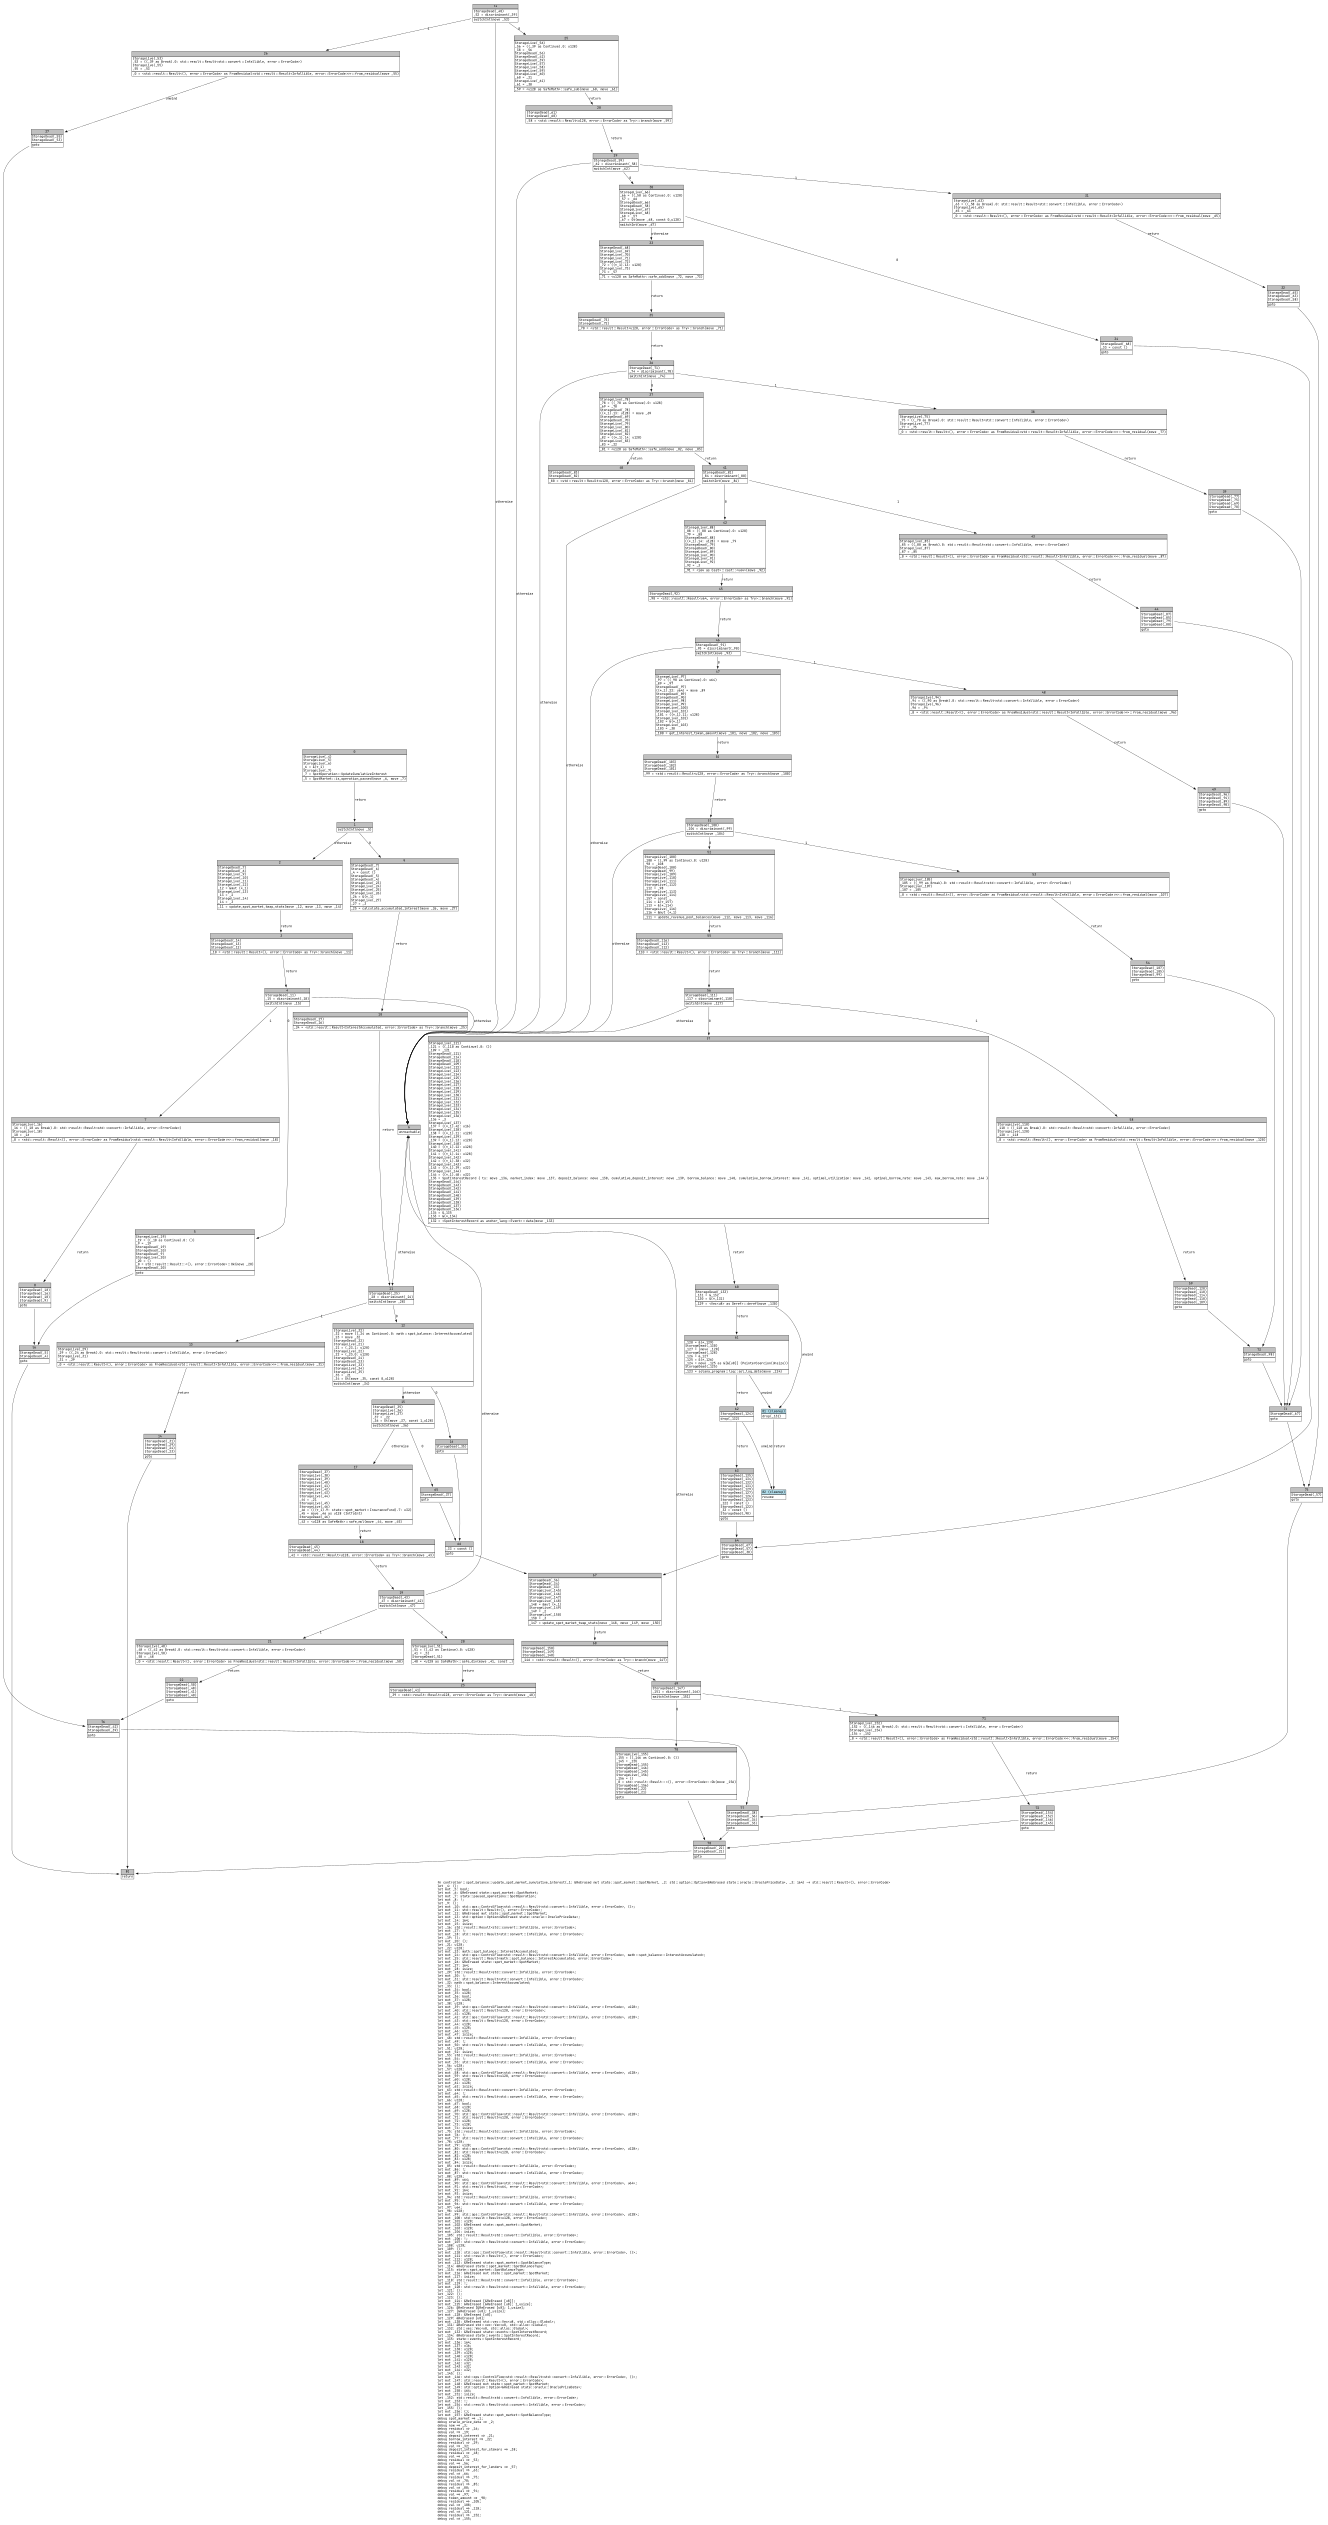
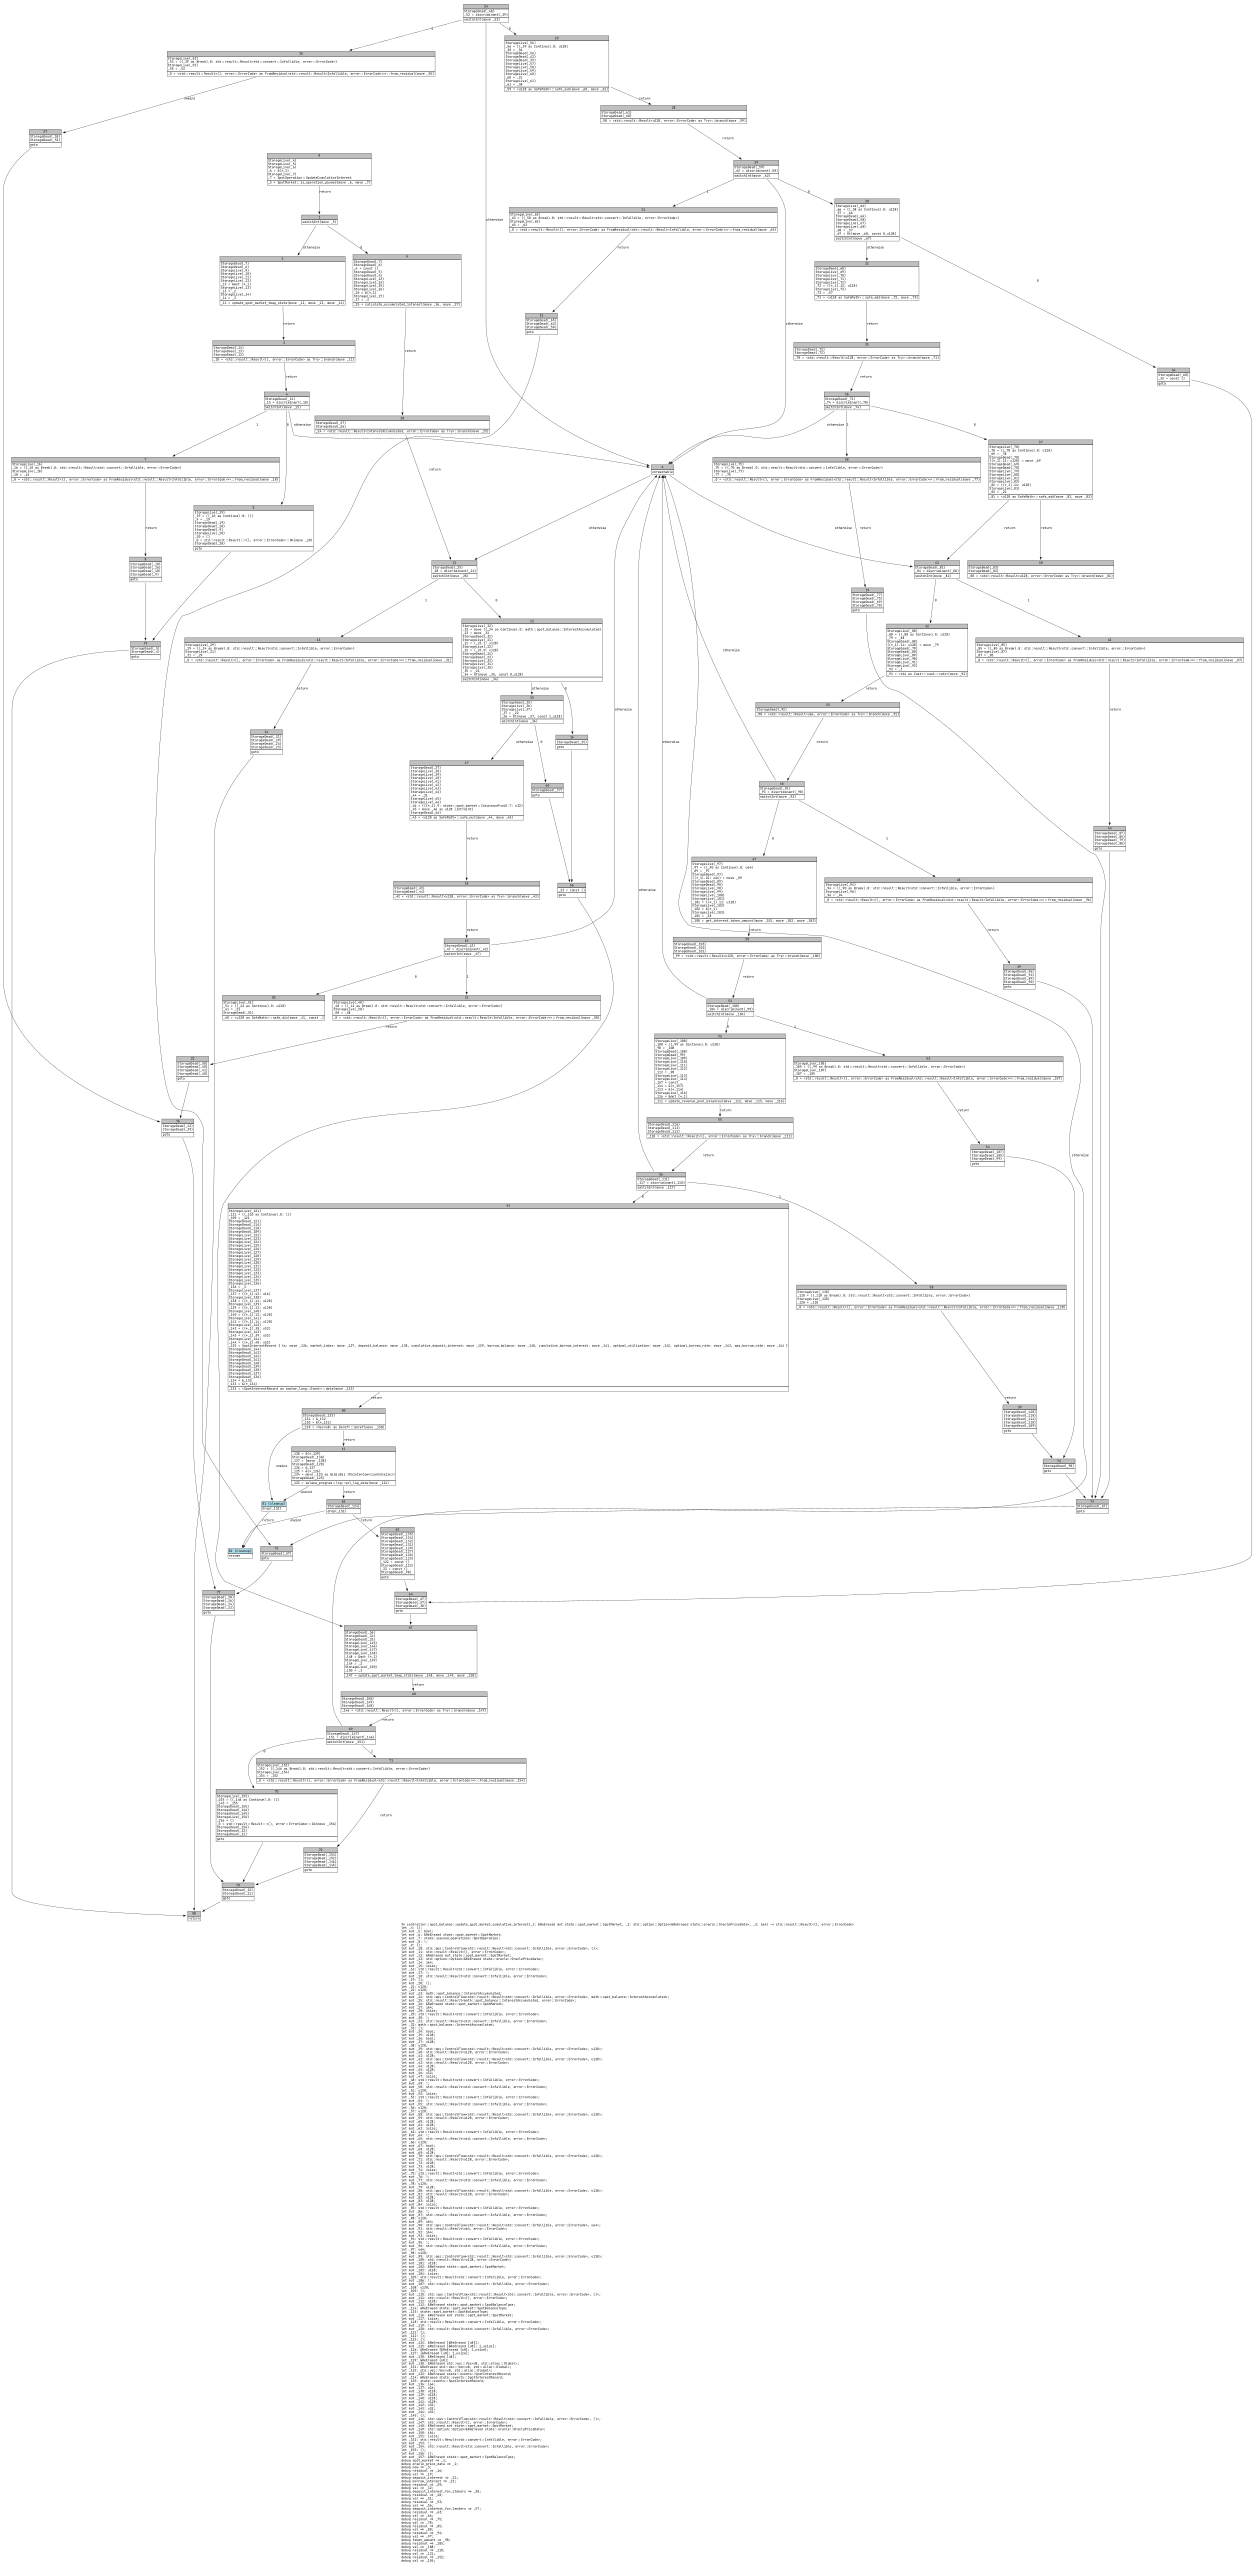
(566, 825) -> (784, 536)
(463, 1690) -> none
